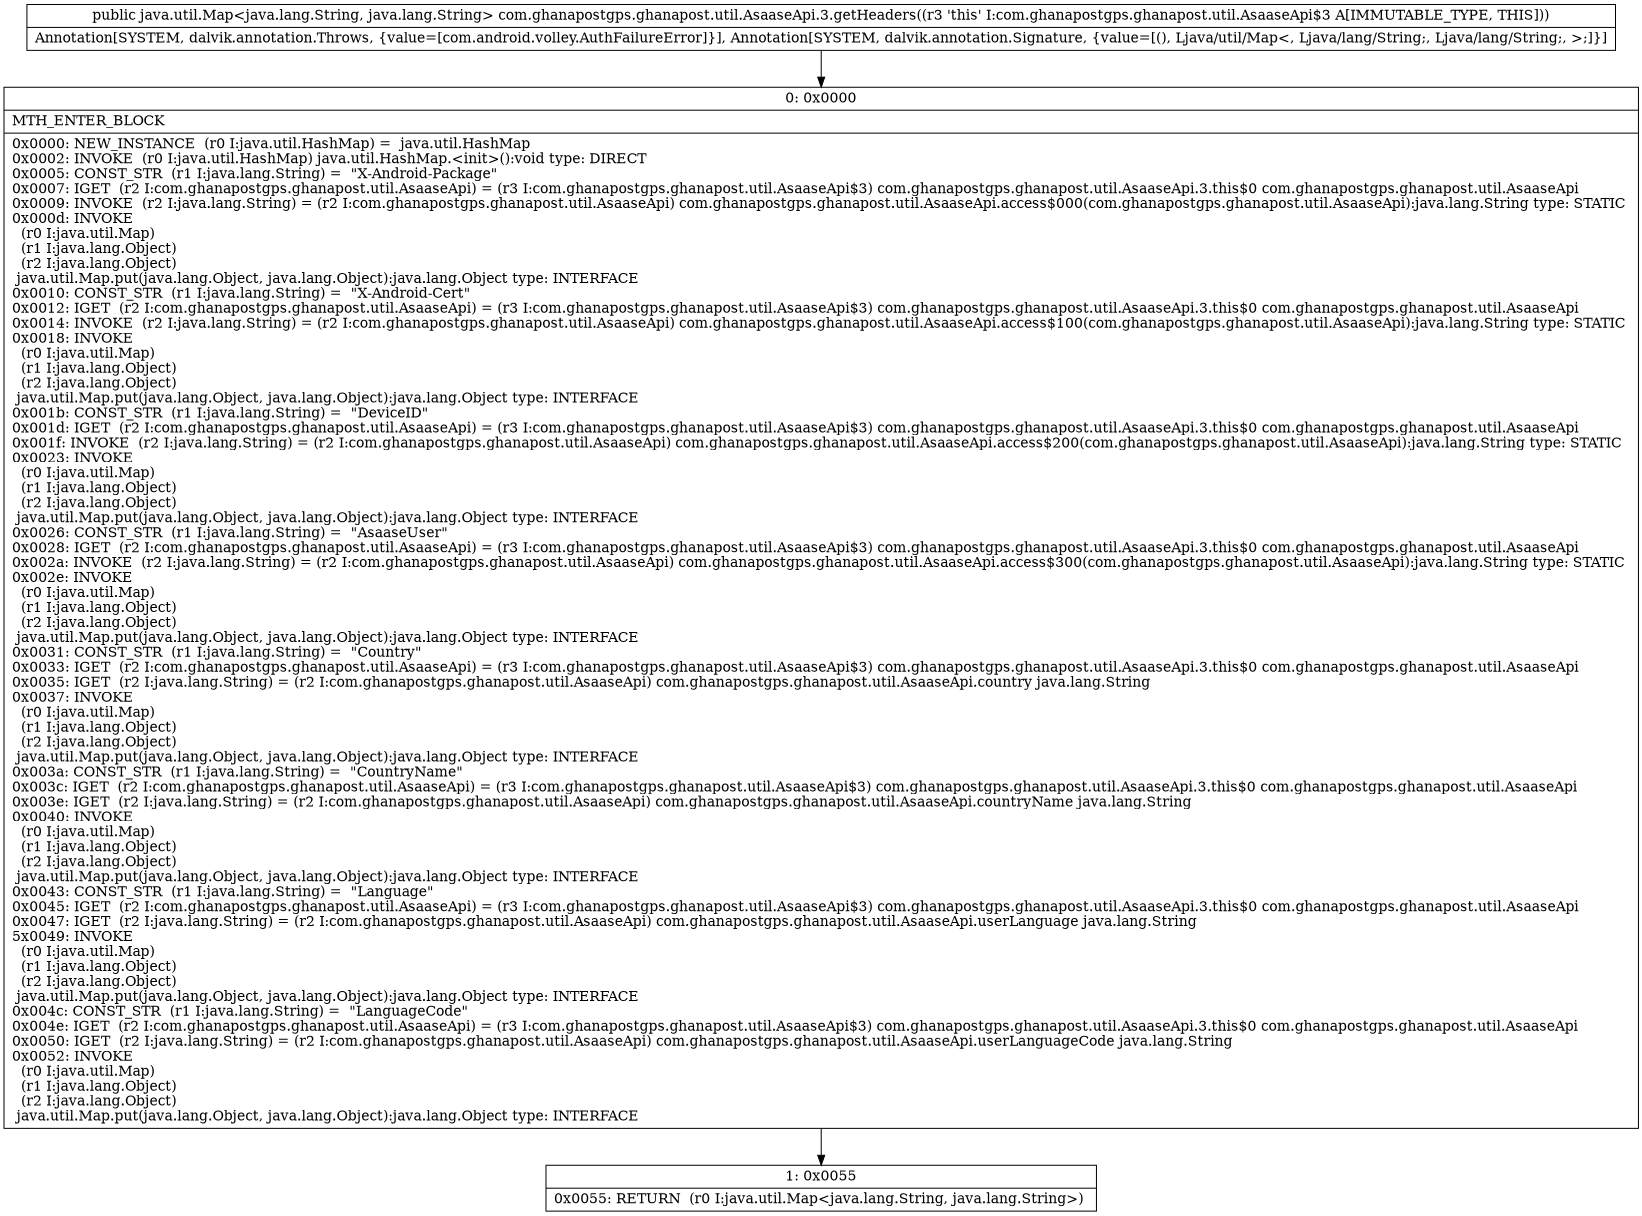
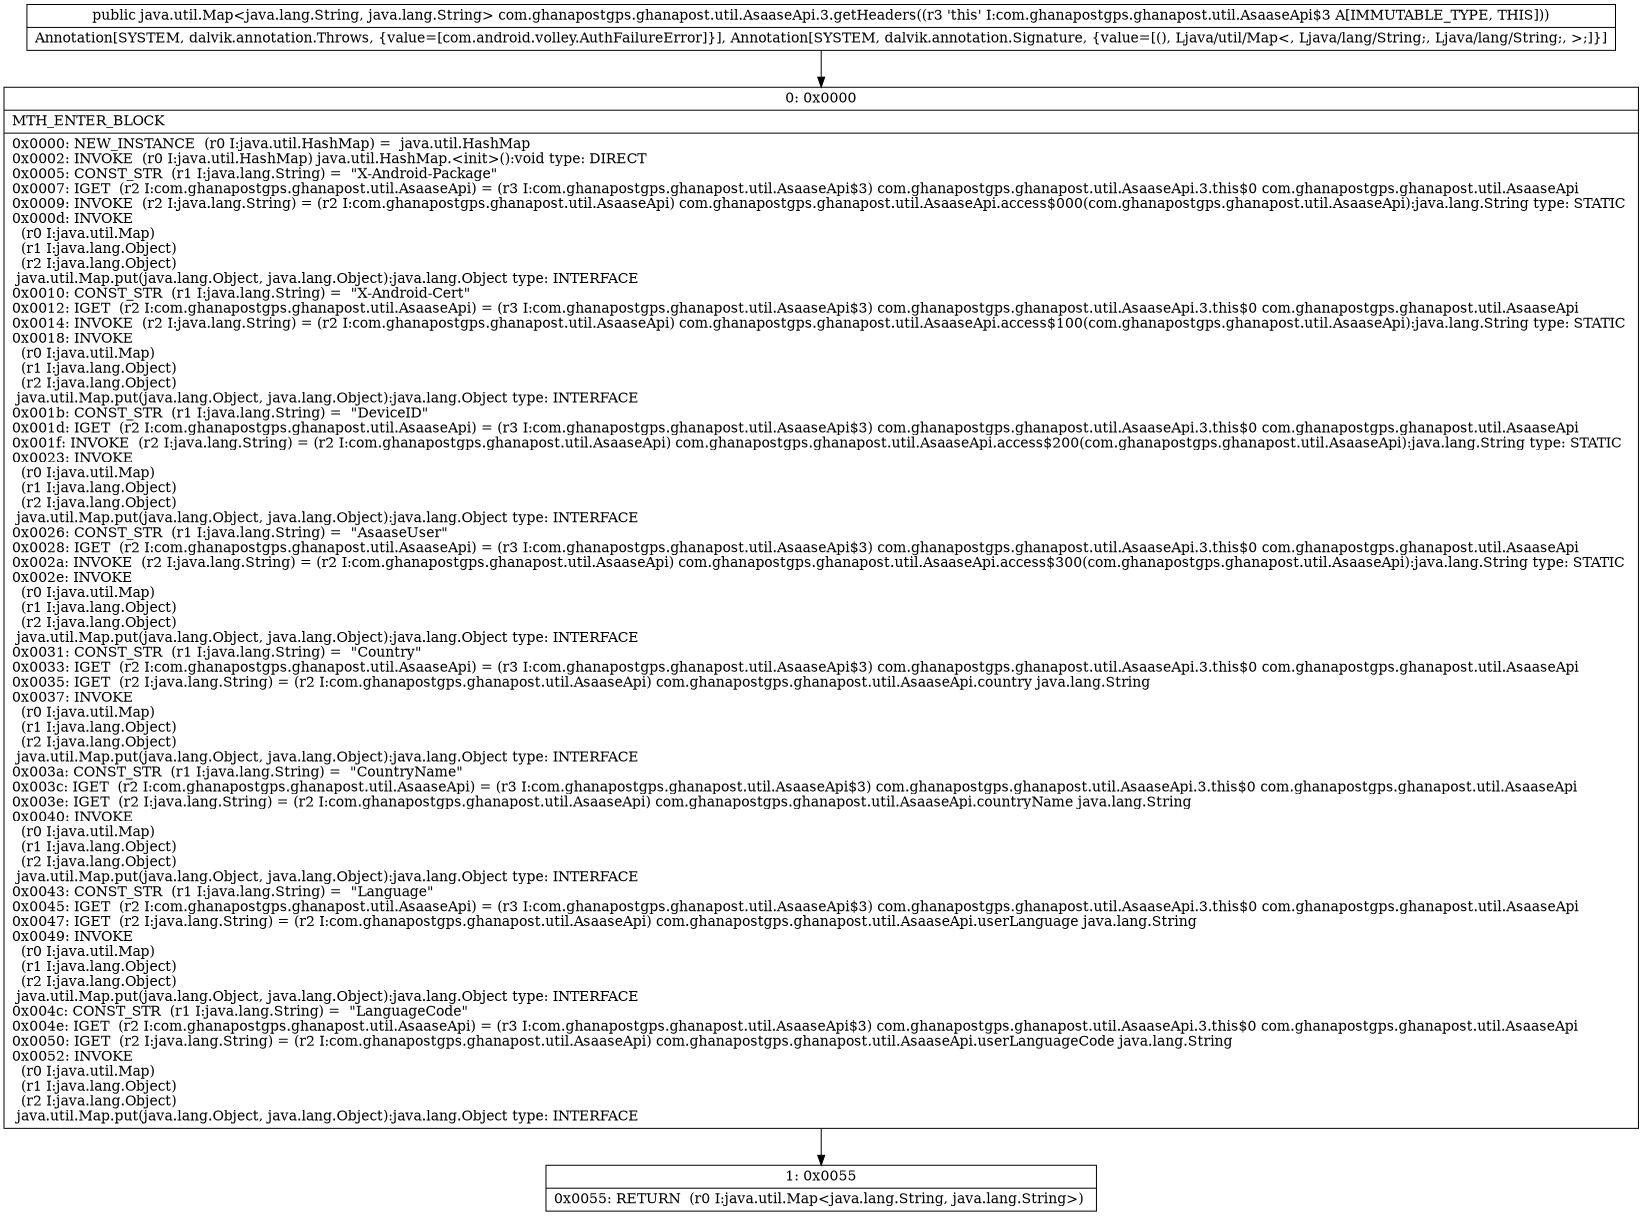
(77, 937) -> (77, 937)
